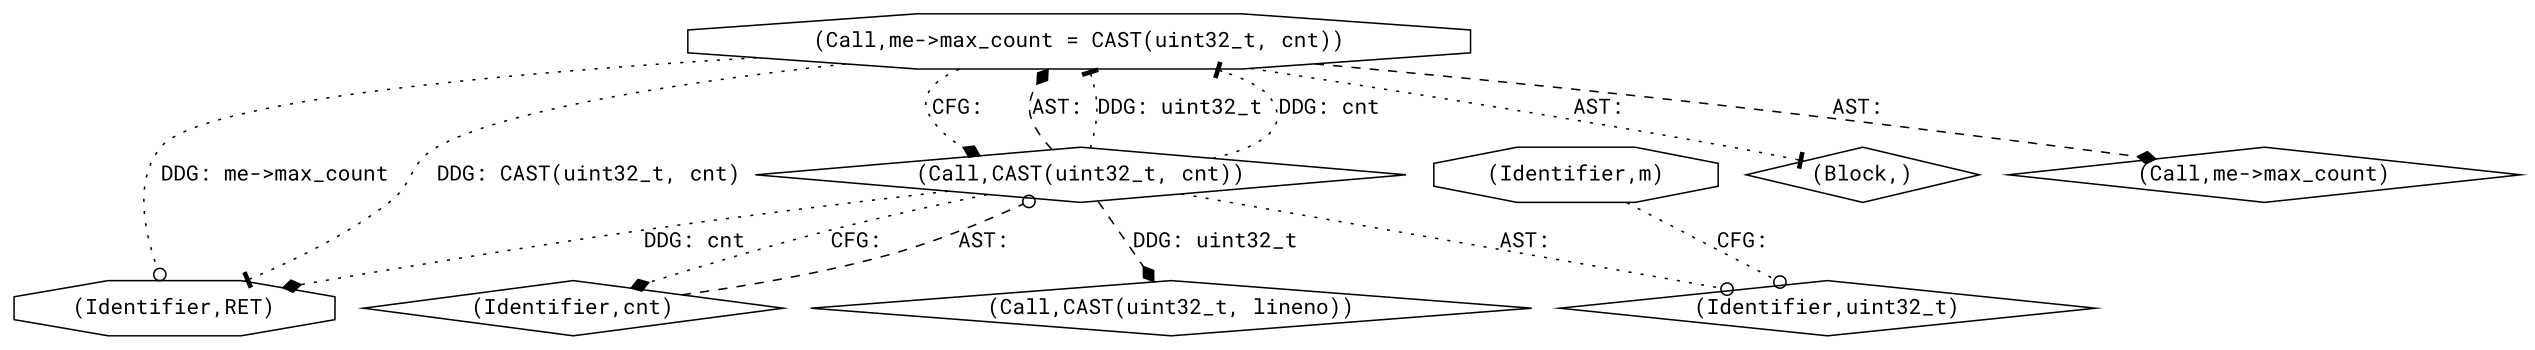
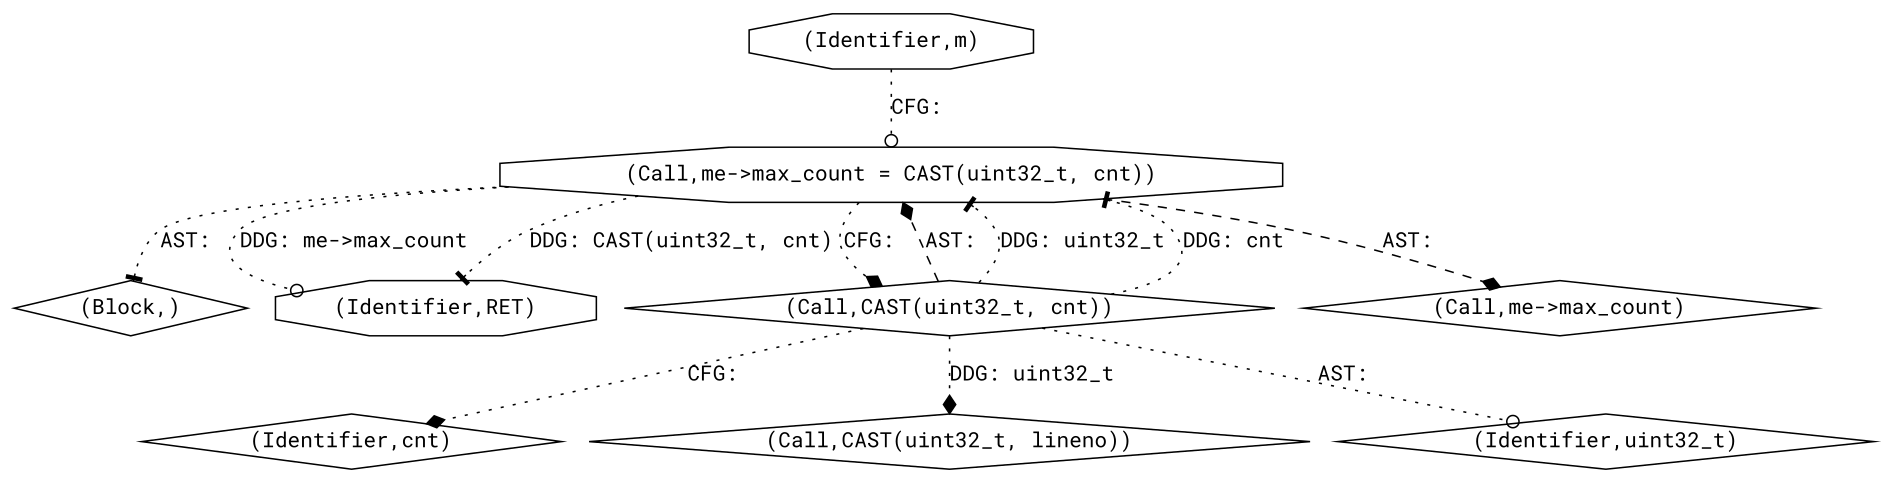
(624, 233) -> none
(1121, 234) -> (950, 366)
(1701, 241) -> (891, 102)
(856, 263) -> none
